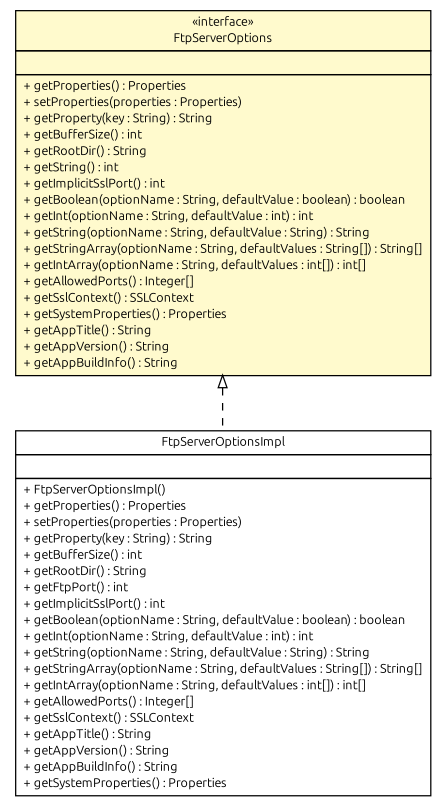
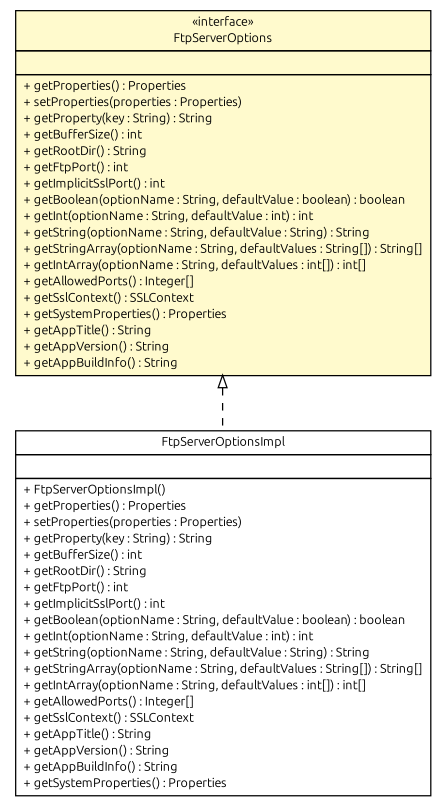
(71, 167) -> (76, 167)
